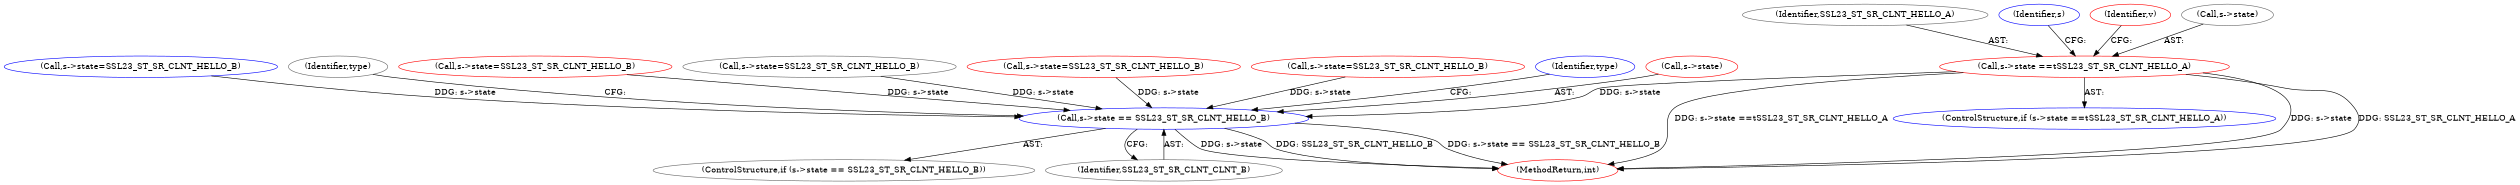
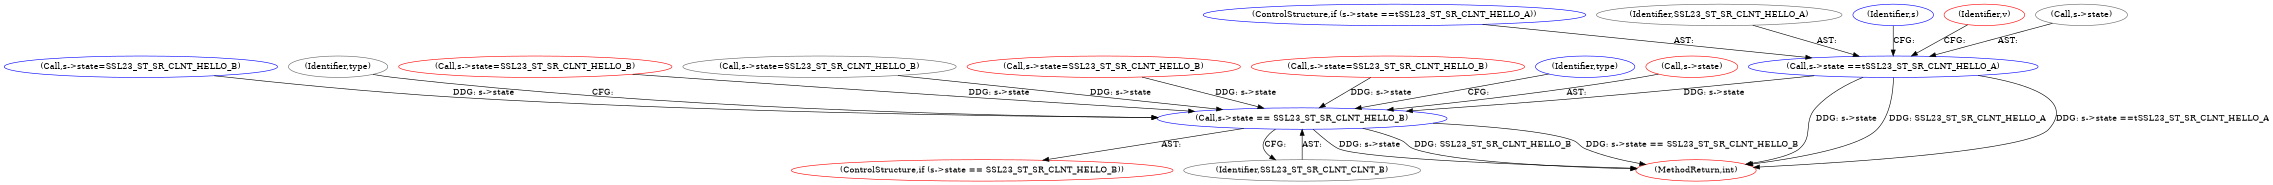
(2084, 67) -> (1893, 67)
(2084, 90) -> (1644, 41)
(844, 170) -> (982, 170)
